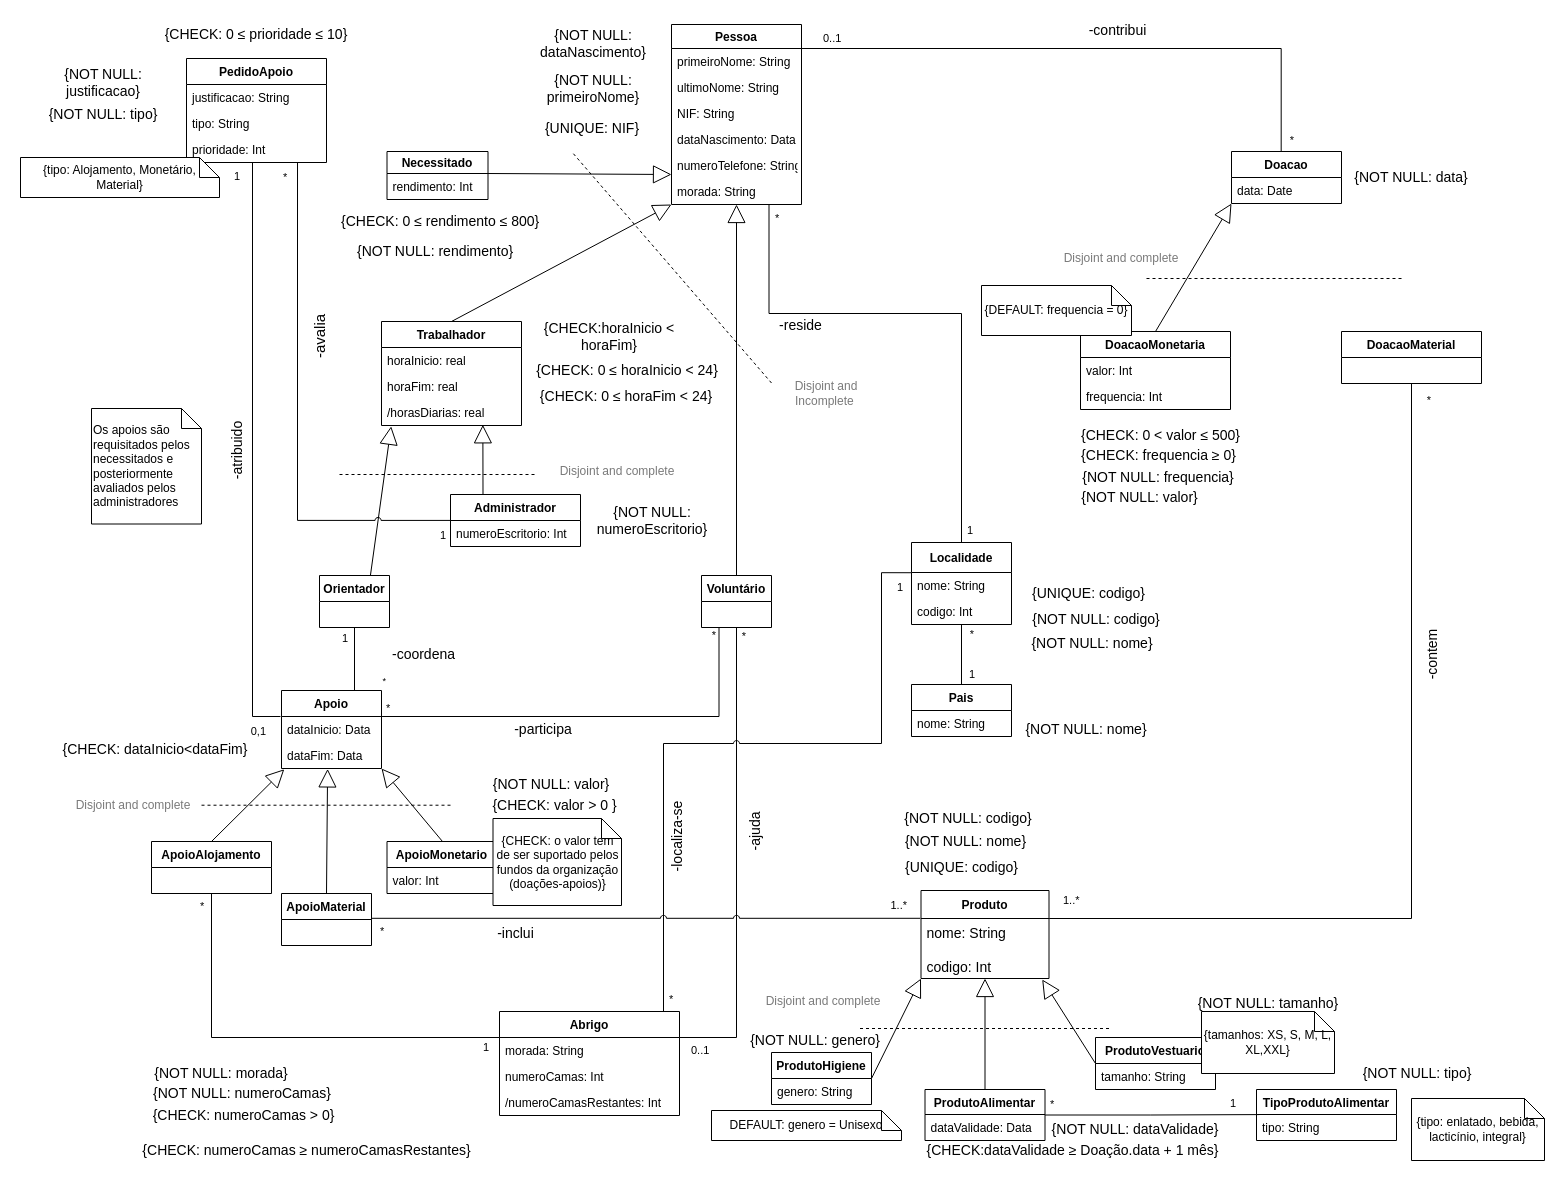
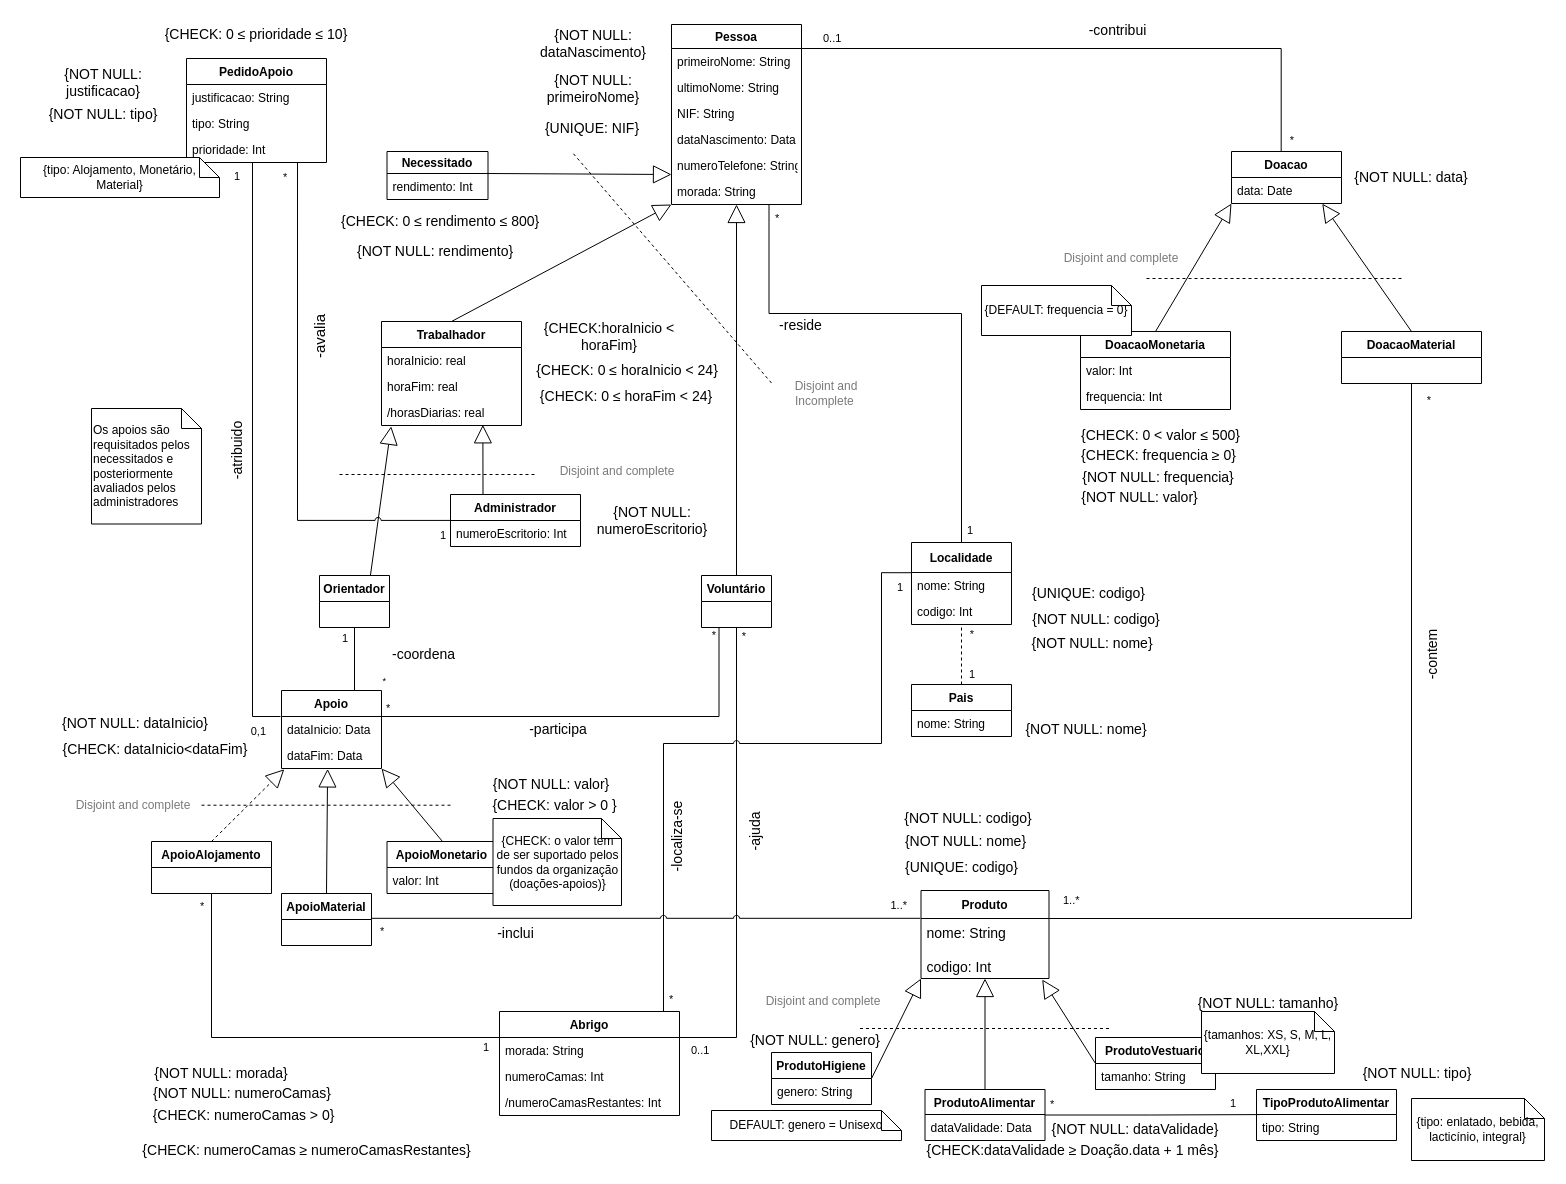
none -> (1371, 274)
(962, 654) -> (962, 654)
none -> (136, 724)
(544, 730) -> (559, 730)
(242, 811) -> (242, 811)
